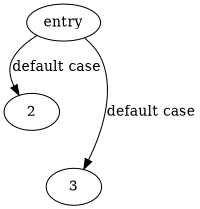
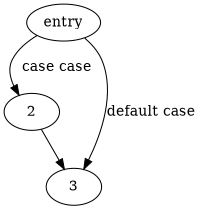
(57, 67) -> (57, 67)
none -> (50, 145)
